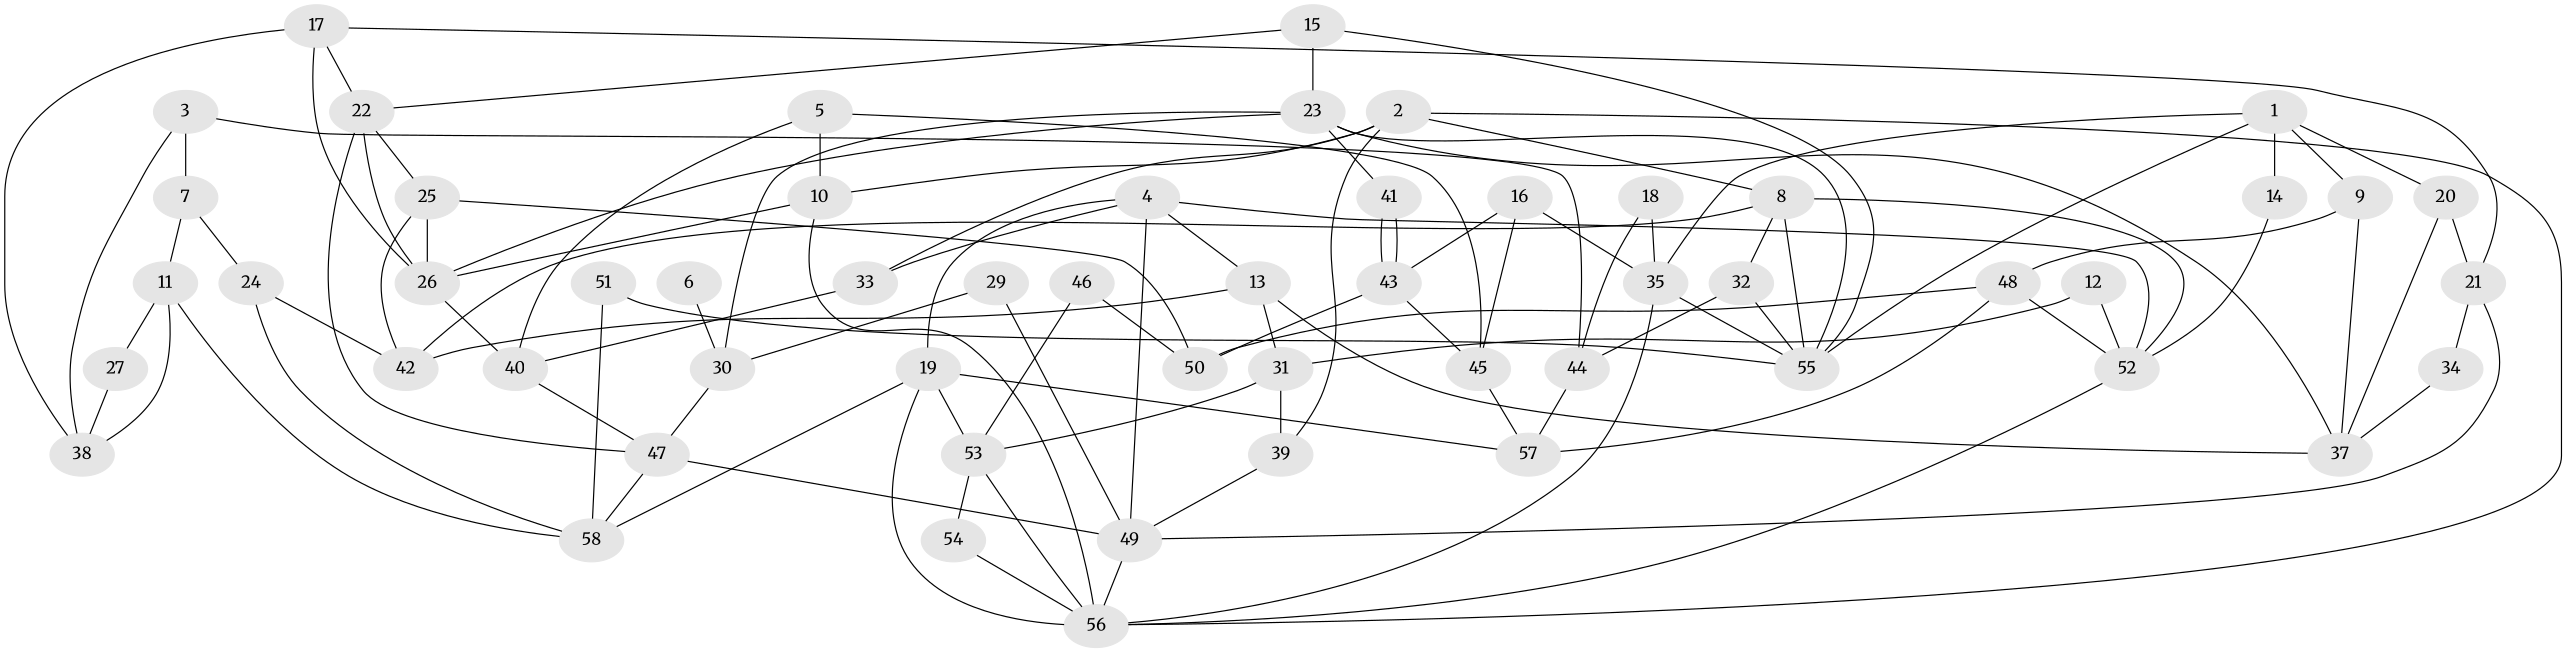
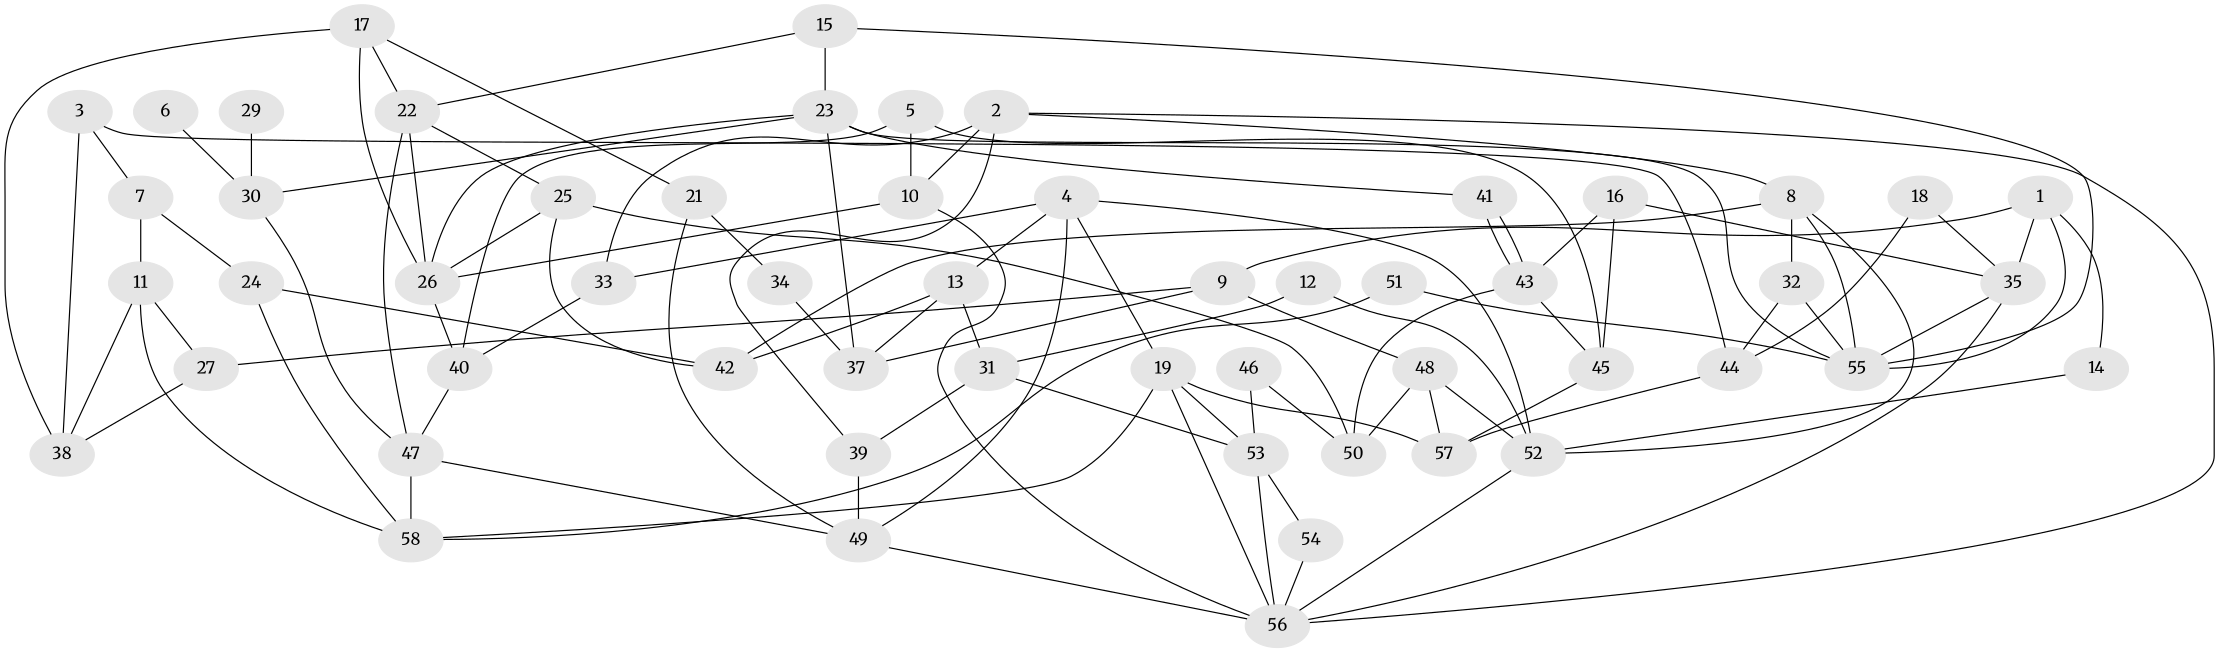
(2446, 198) -> none
none -> (714, 325)
(1063, 412) -> none
